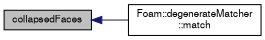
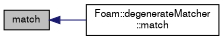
(48, 20) -> (27, 20)
